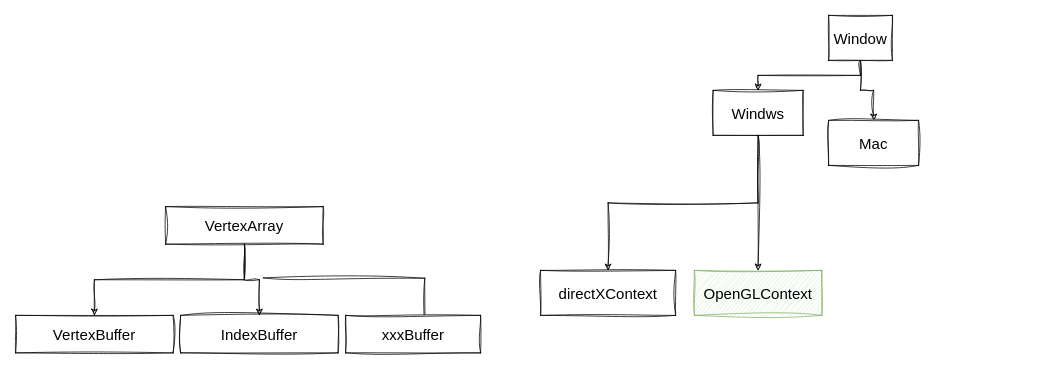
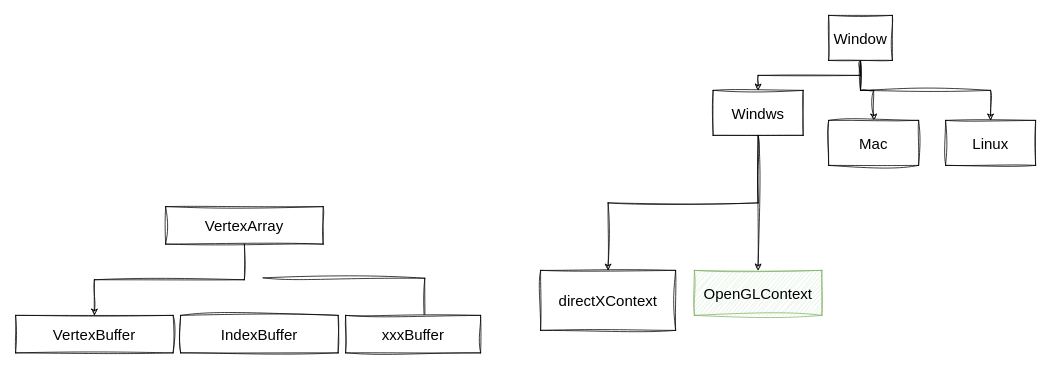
none -> (945, 90)
none -> (990, 143)
(259, 288) -> none
(608, 293) -> (608, 300)
